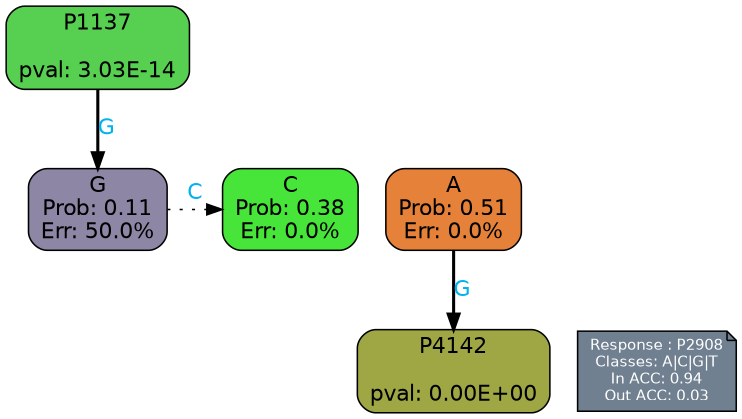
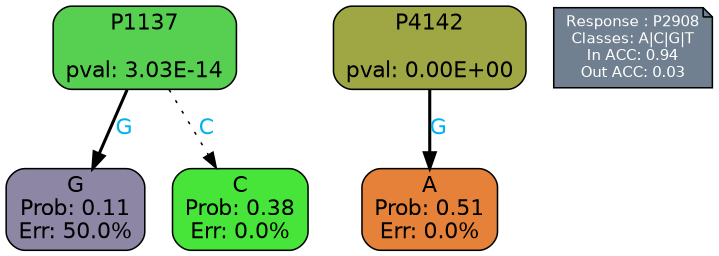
(187, 209) -> (189, 122)
(454, 282) -> (430, 121)
